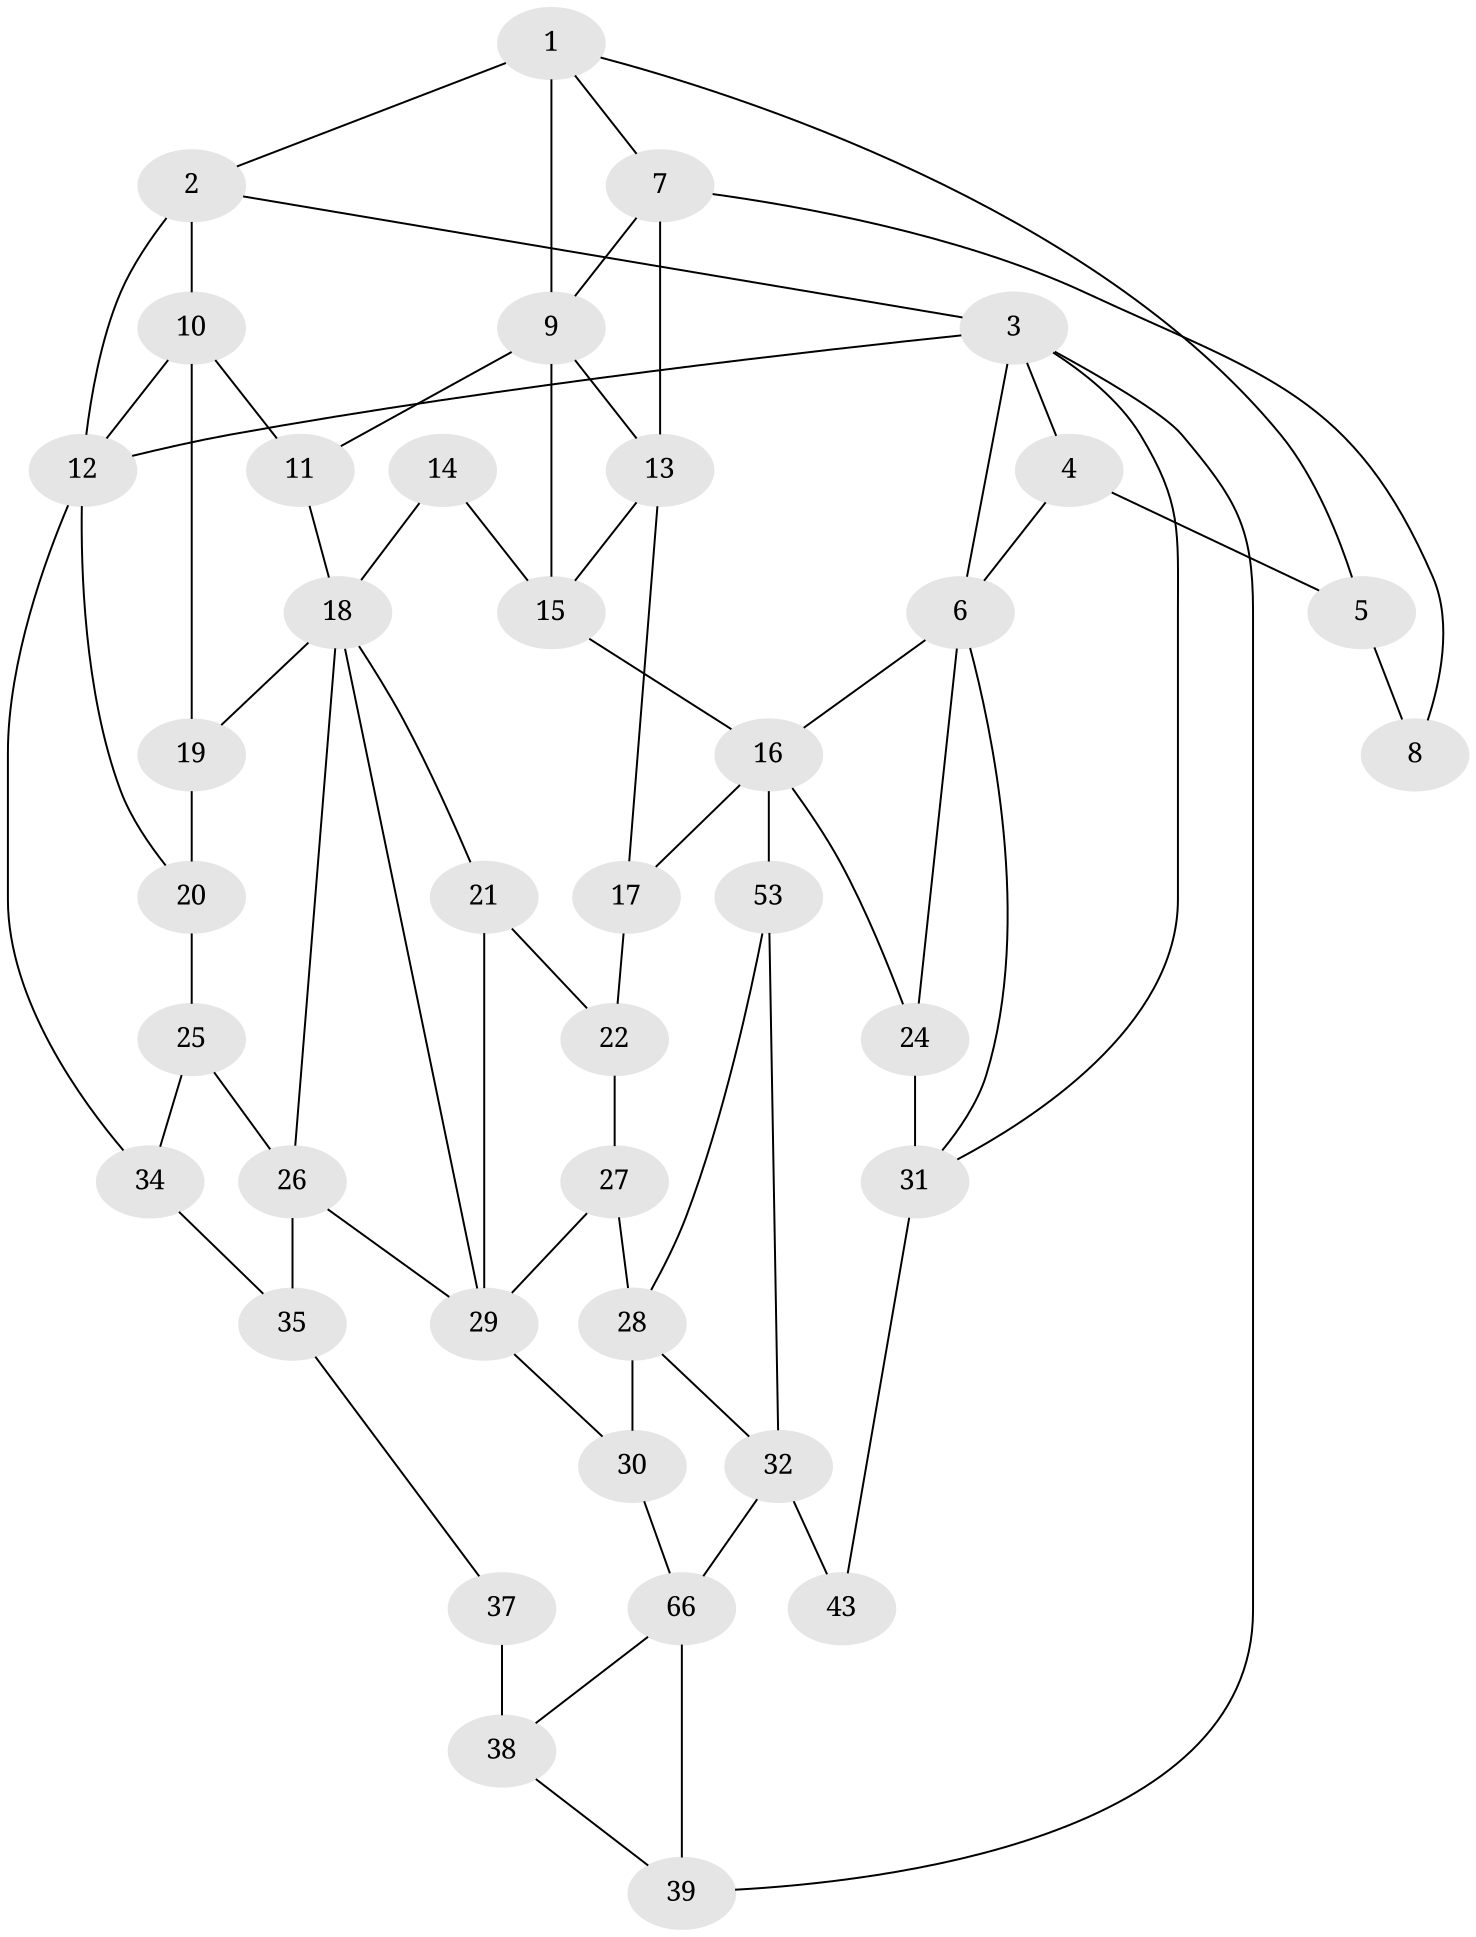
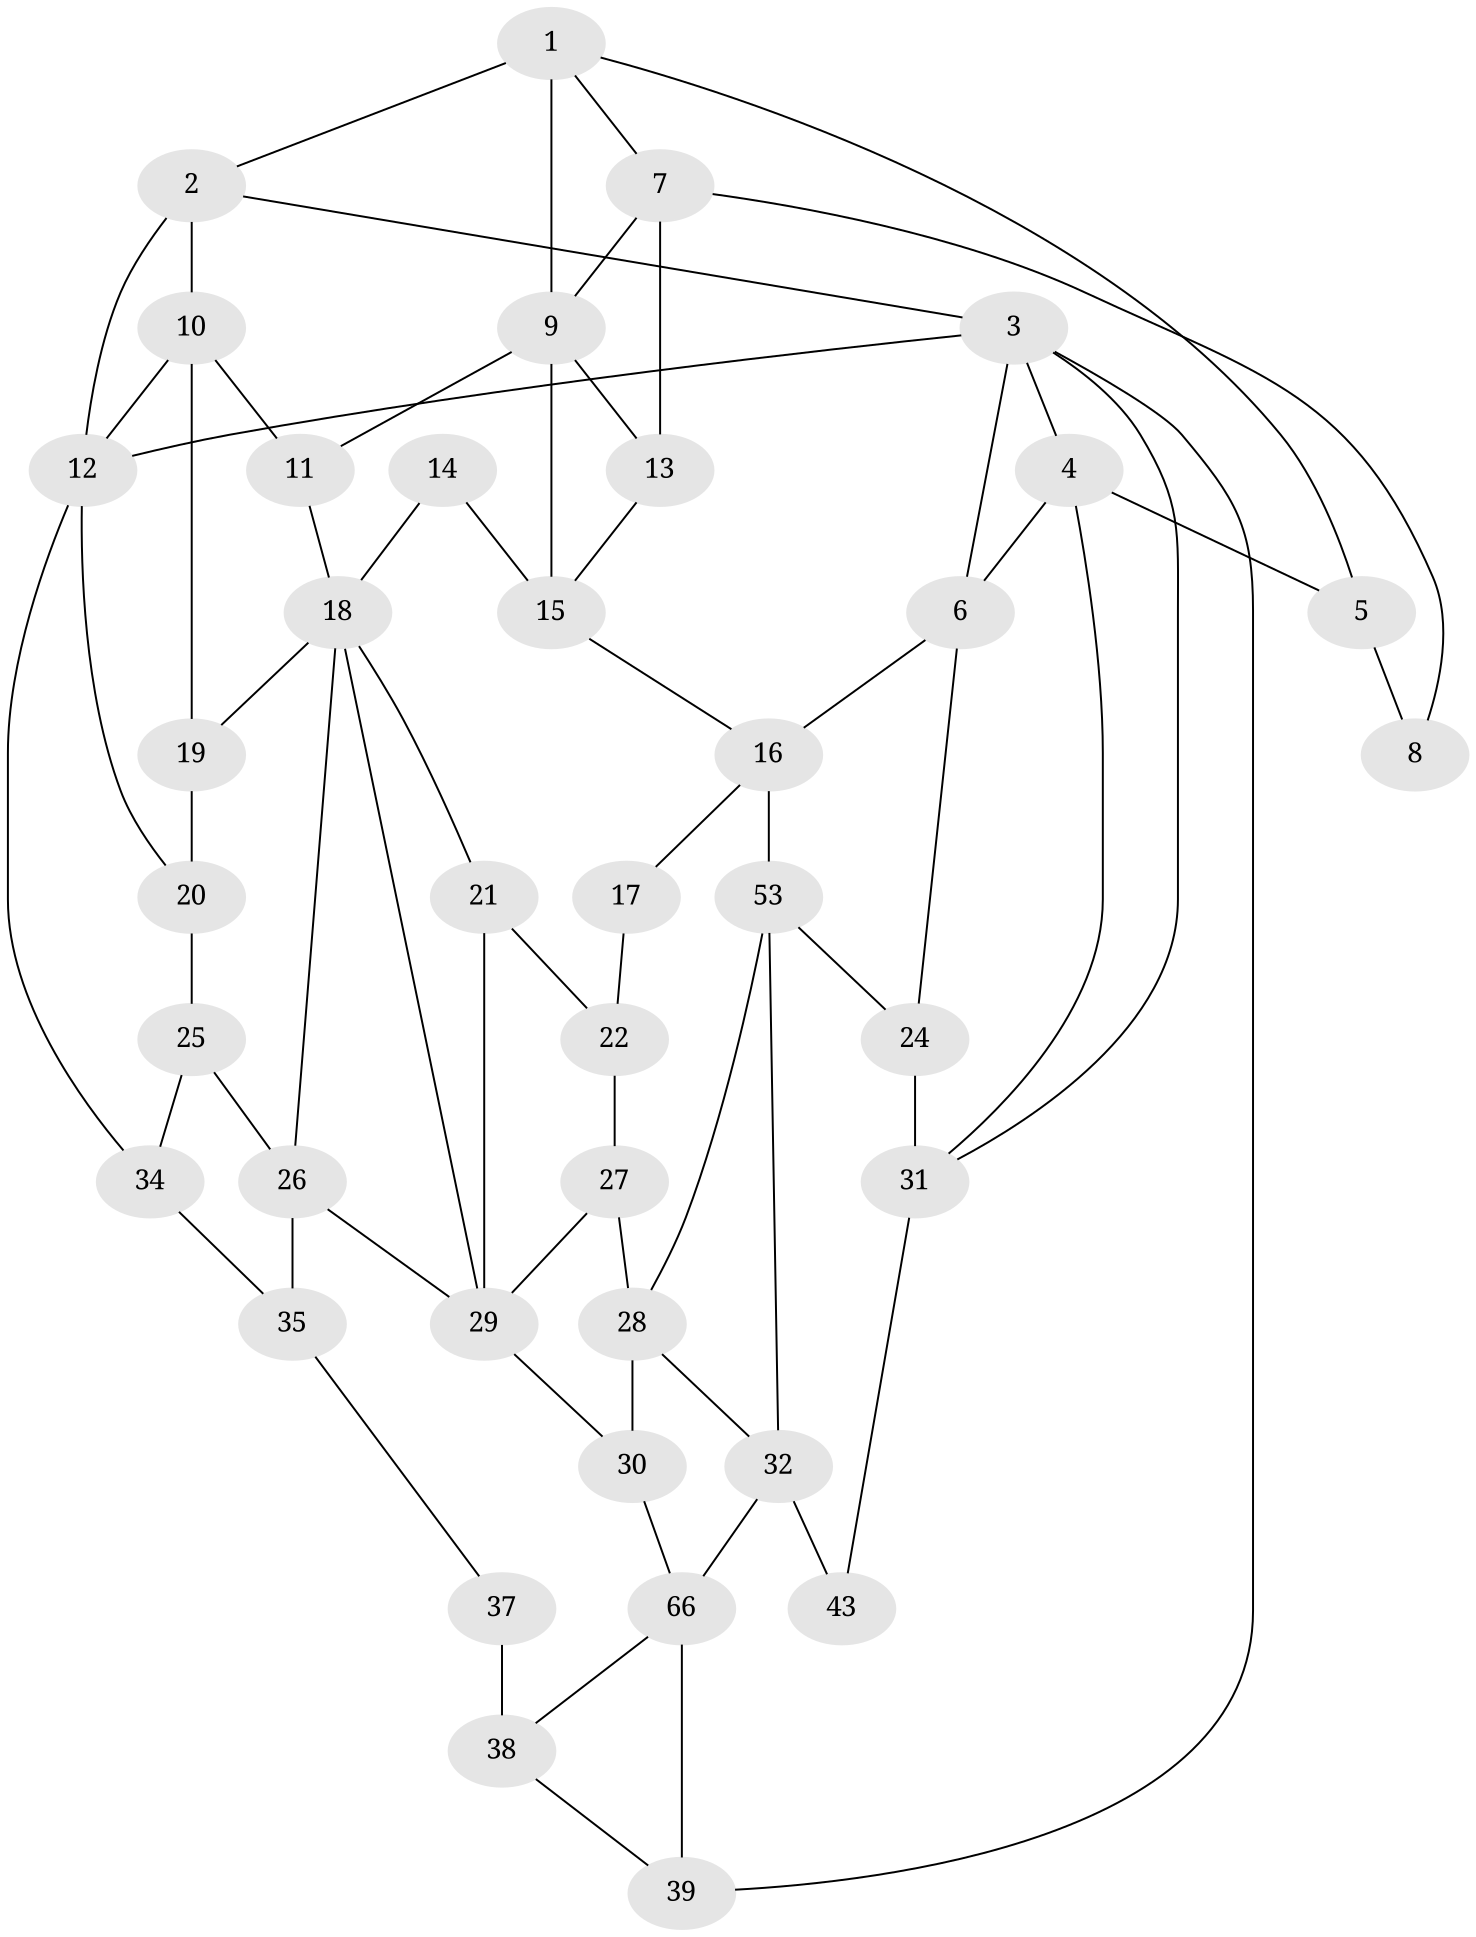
(643, 693) -> none
(856, 892) -> (842, 968)
(1007, 905) -> (1103, 855)
